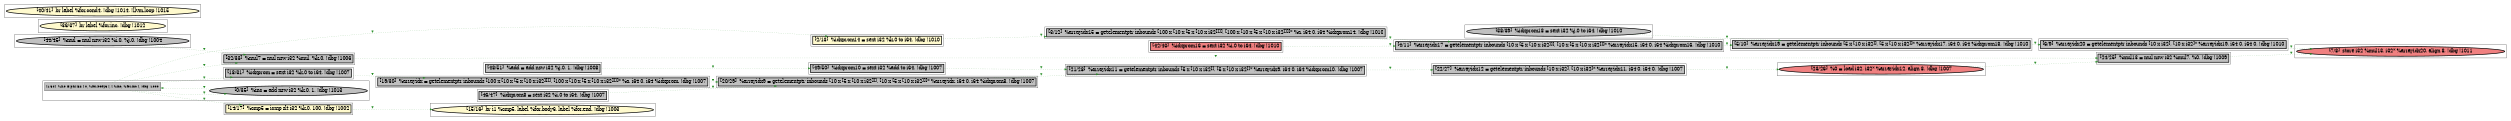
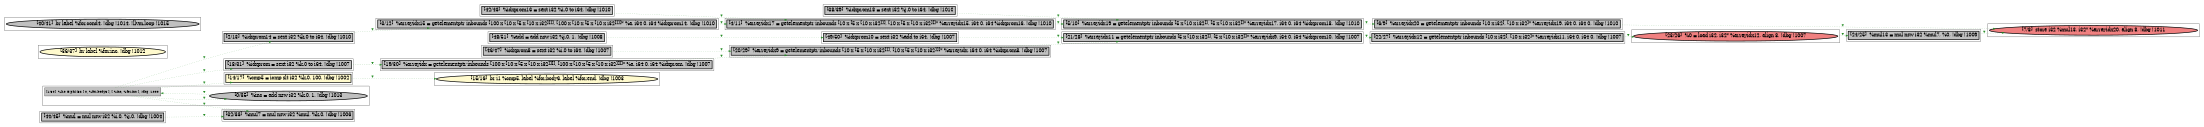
(103, 11) -> (103, 24)
(1559, 31) -> (890, 10)
(877, 40) -> (288, 38)
(103, 41) -> (103, 117)
(1216, 46) -> (547, 10)
(1224, 58) -> none
